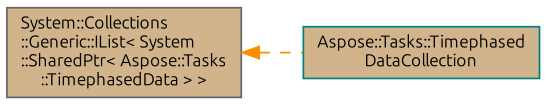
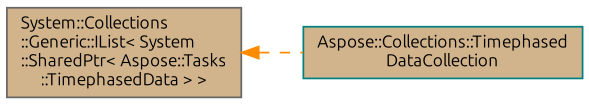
(421, 53) -> (443, 53)
